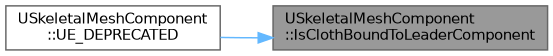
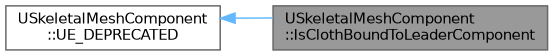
(239, 38) -> (254, 18)
